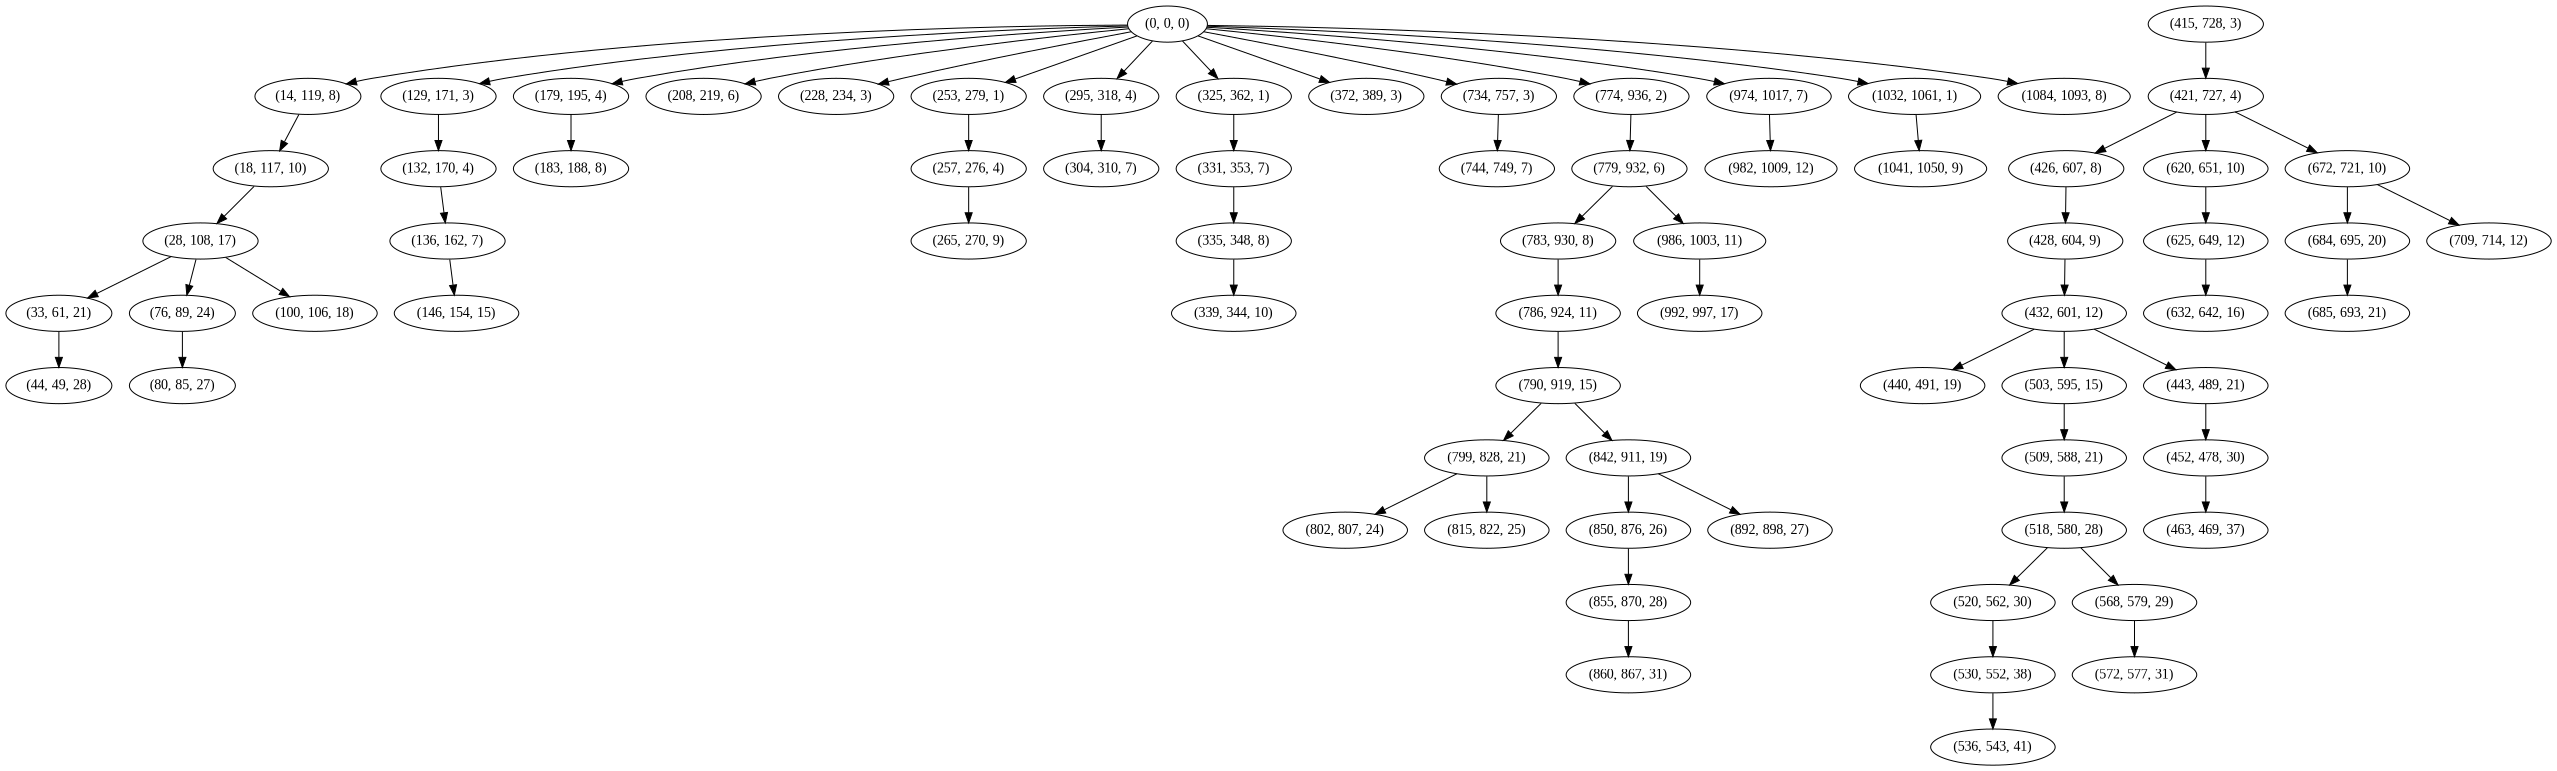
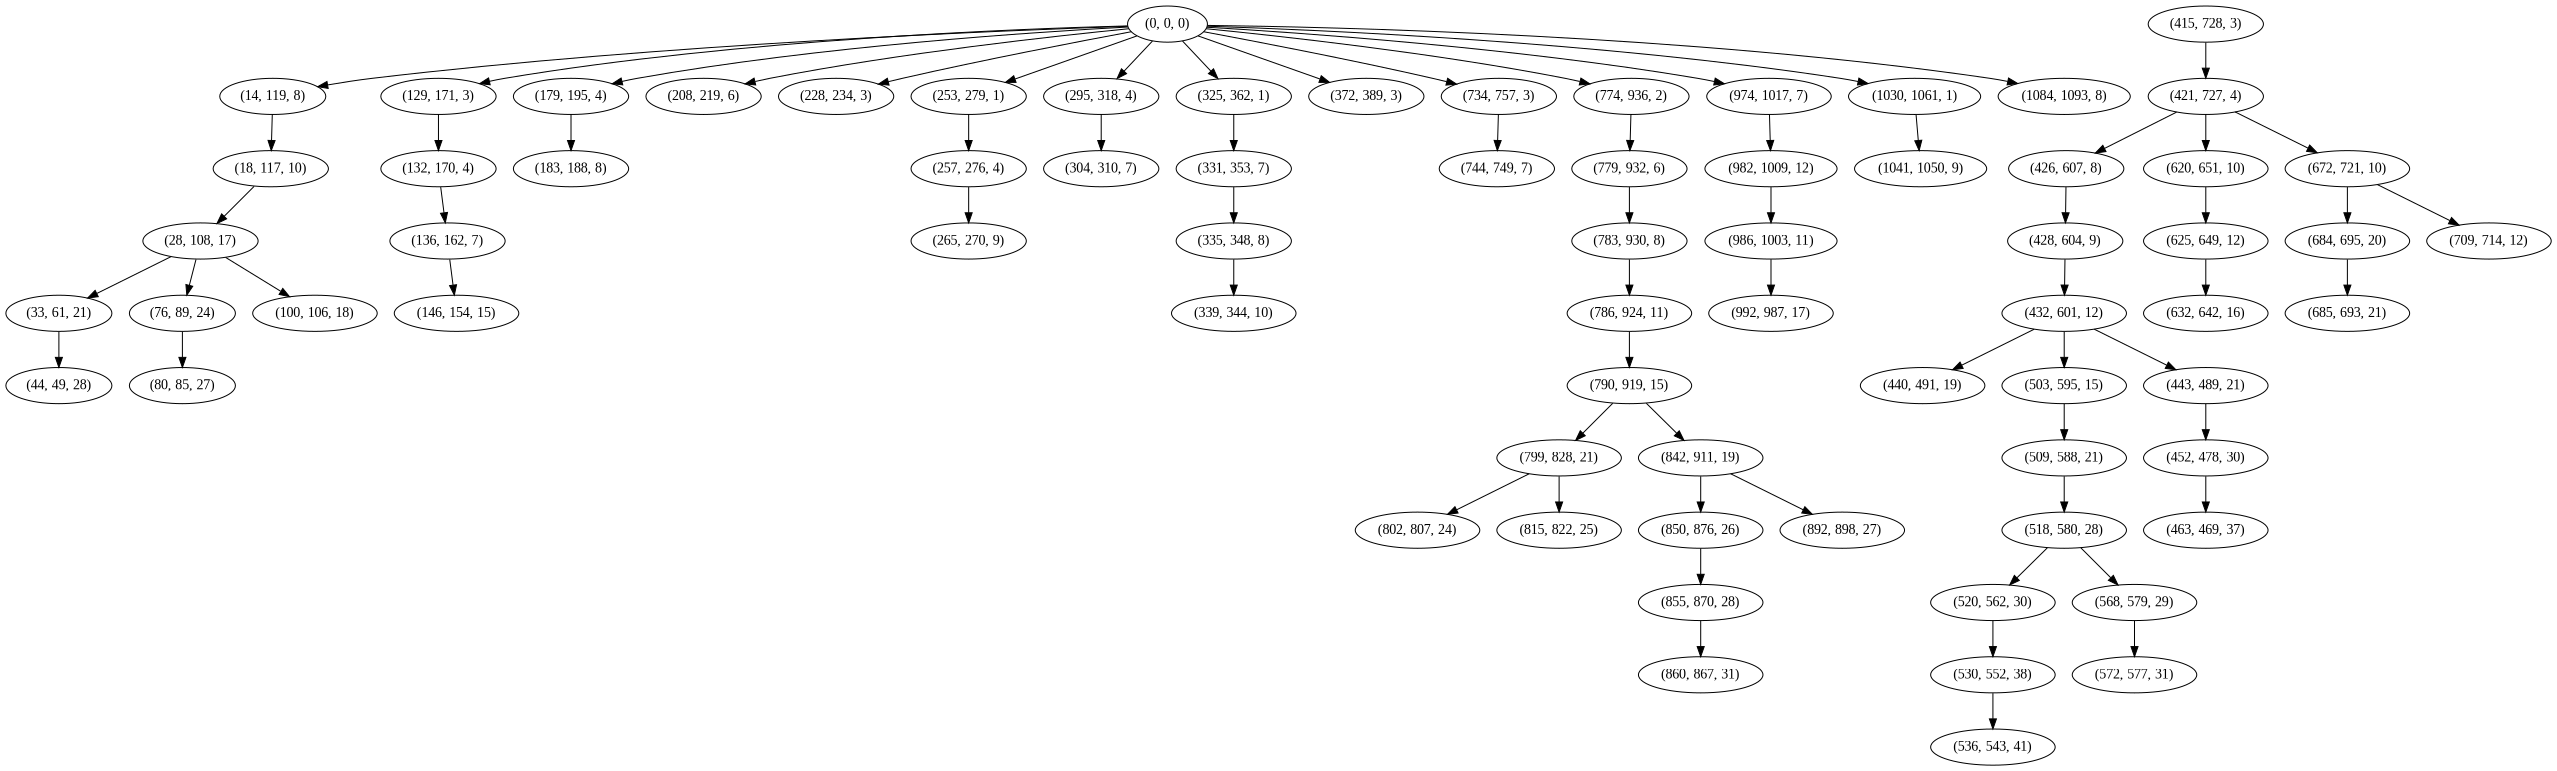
(1915, 96) -> (1915, 96)
(1661, 201) -> (1771, 200)
(1700, 313) -> (1771, 313)
